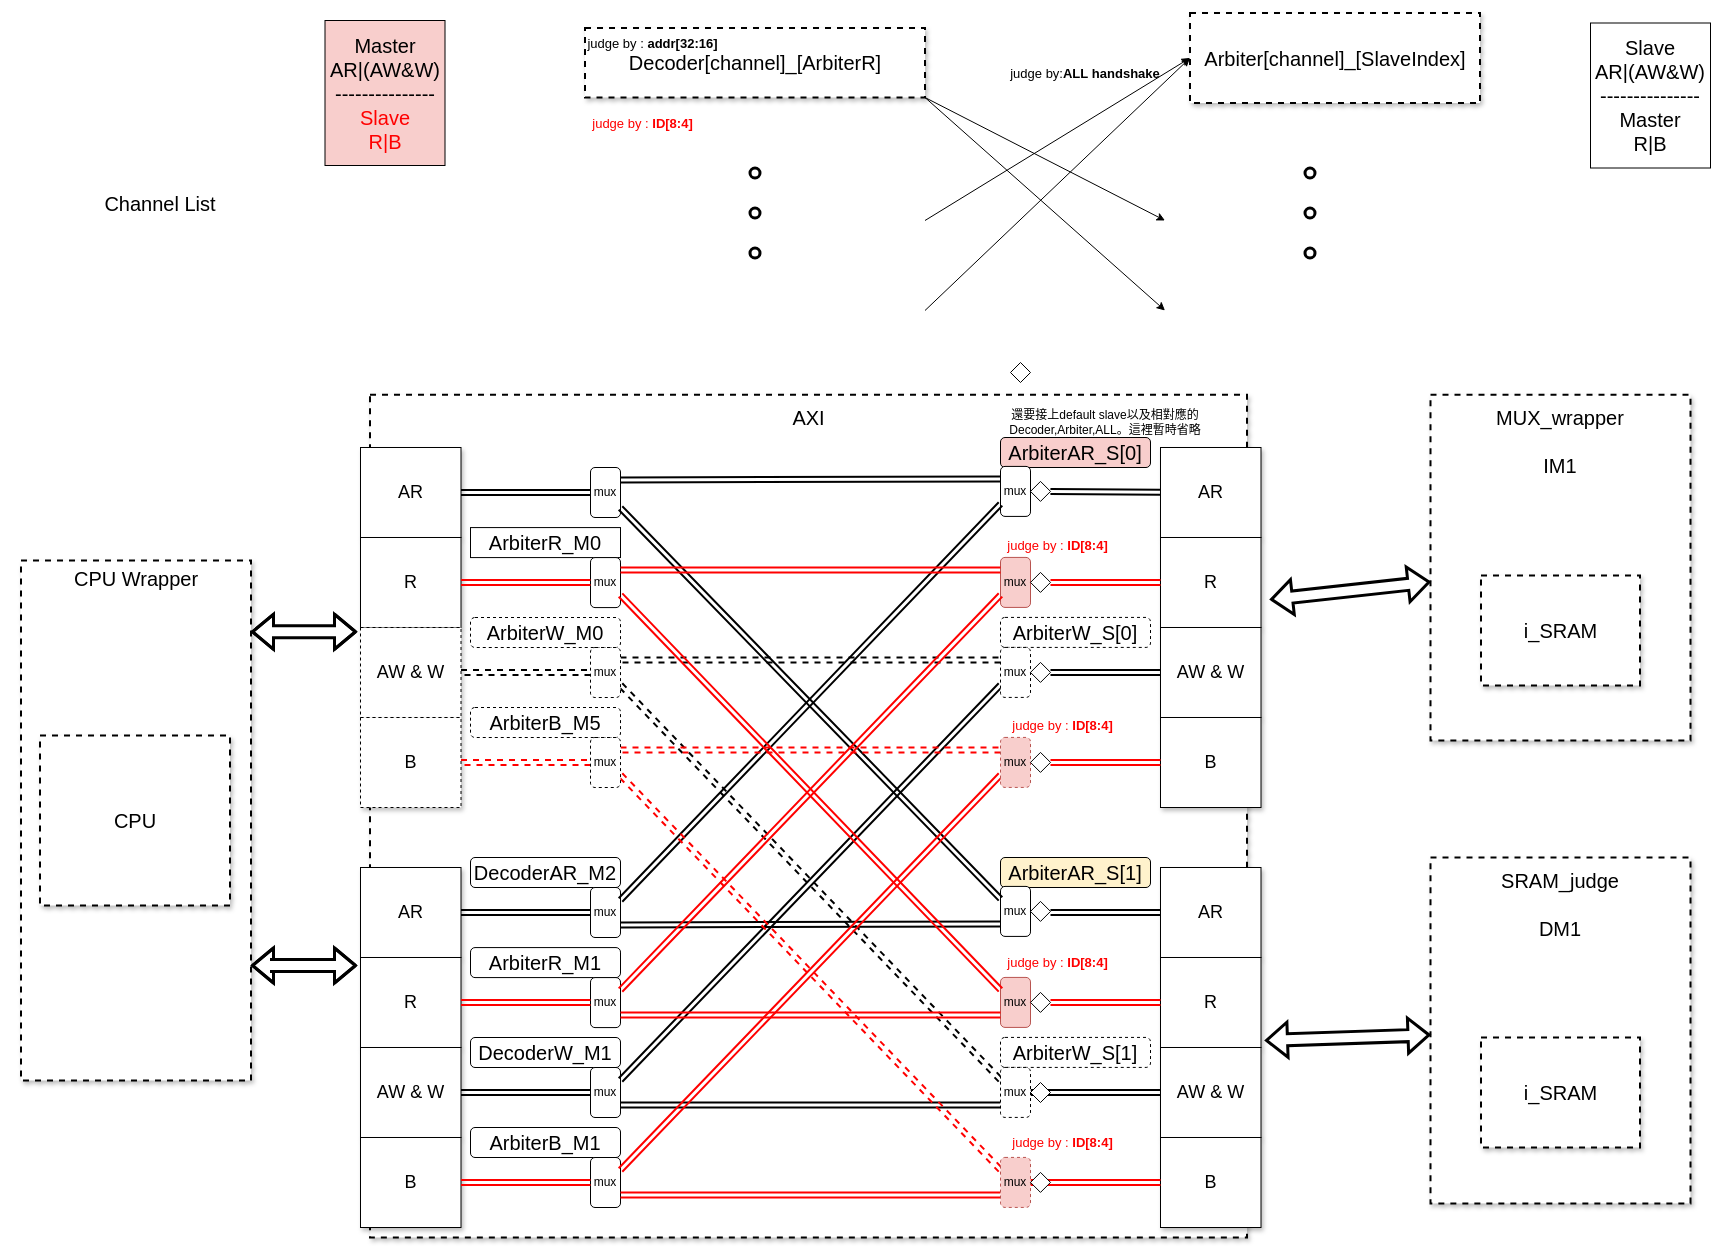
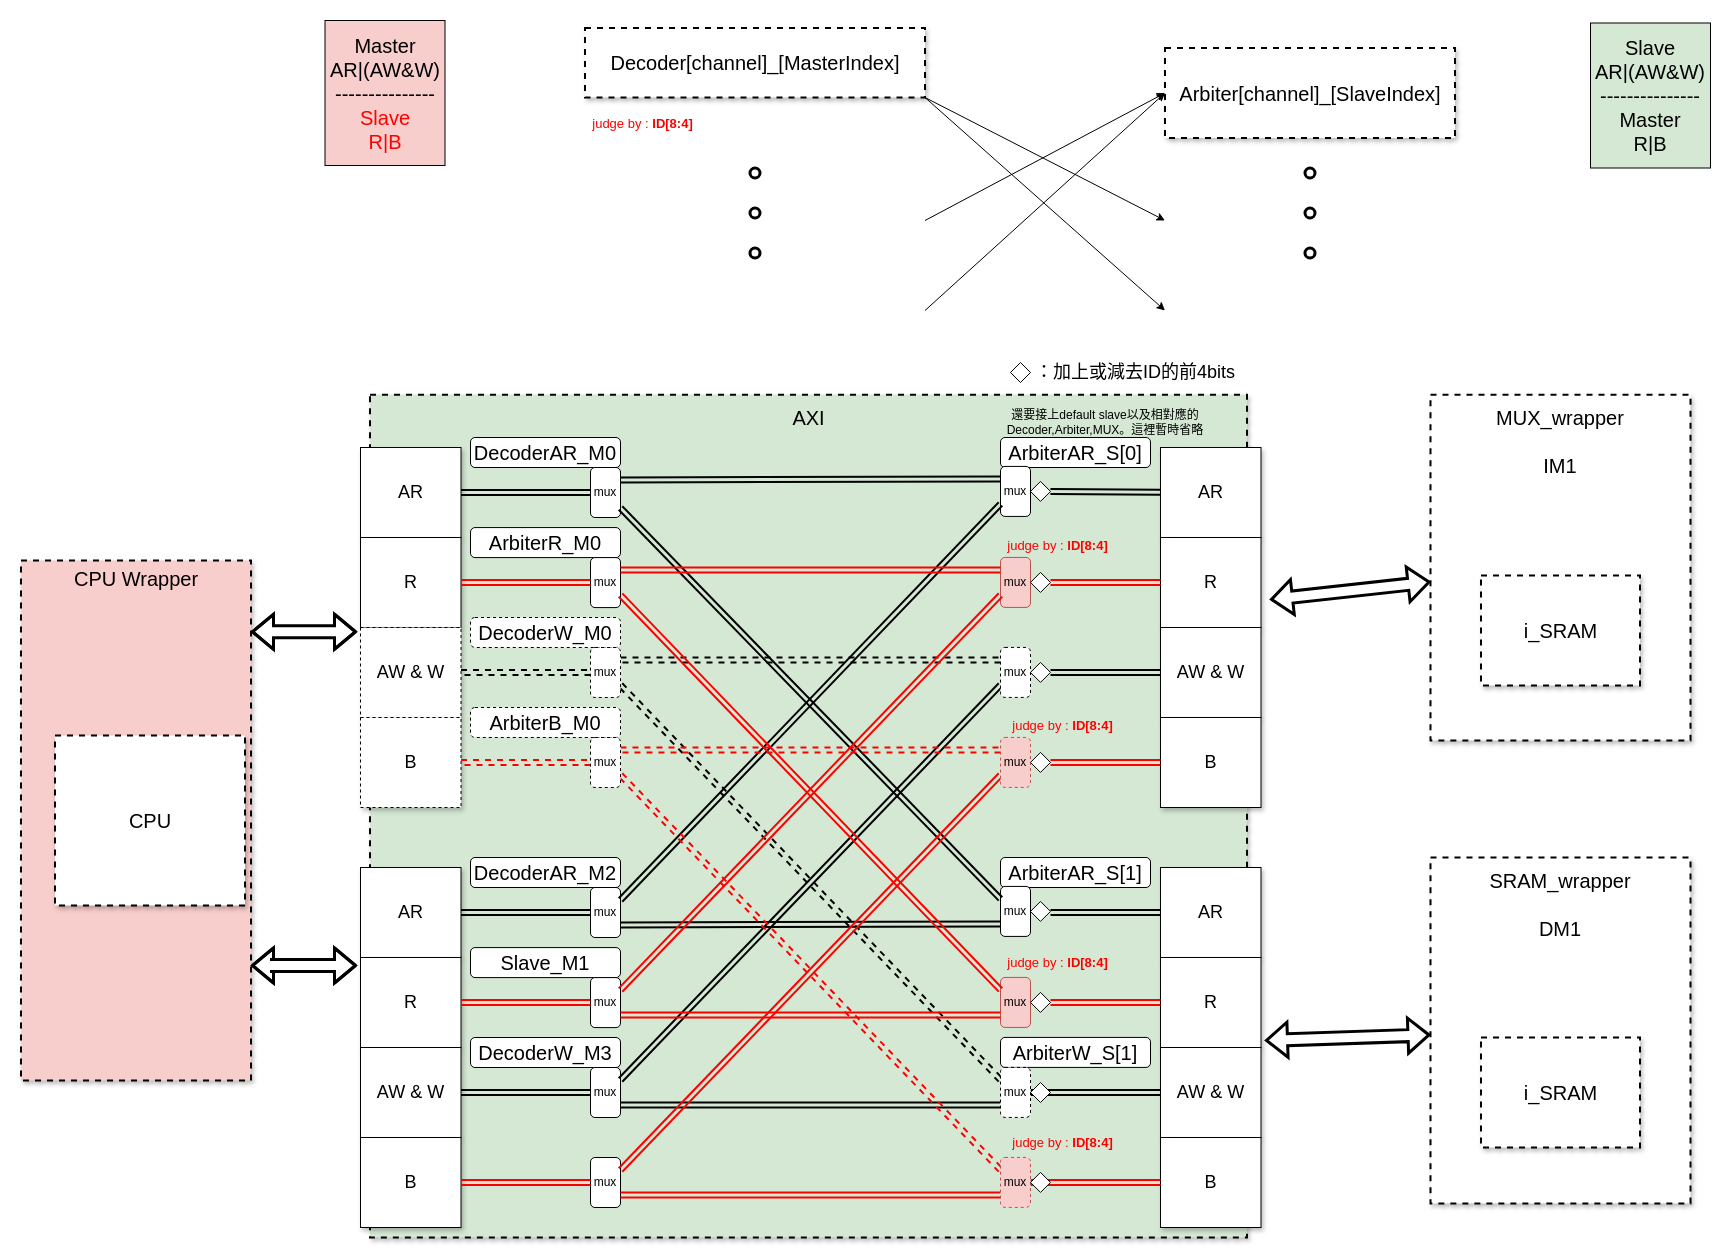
(652, 43) -> none
(1335, 58) -> (1310, 93)
(756, 63) -> (756, 63)
(1085, 73) -> none
(1651, 96) -> (1651, 96)
(160, 203) -> none
none -> (1136, 373)
(1106, 423) -> (1106, 423)
none -> (546, 453)
(1076, 453) -> (1076, 453)
(546, 543) -> (546, 543)
(137, 580) -> (137, 580)
(1076, 632) -> none
(546, 633) -> (546, 633)
(546, 723) -> (546, 723)
(809, 816) -> (809, 816)
(135, 821) -> (150, 821)
(1076, 873) -> (1076, 873)
(1561, 894) -> (1561, 894)
(546, 963) -> (546, 963)
(1076, 1052) -> (1076, 1052)
(546, 1053) -> (546, 1053)
(546, 1143) -> none
